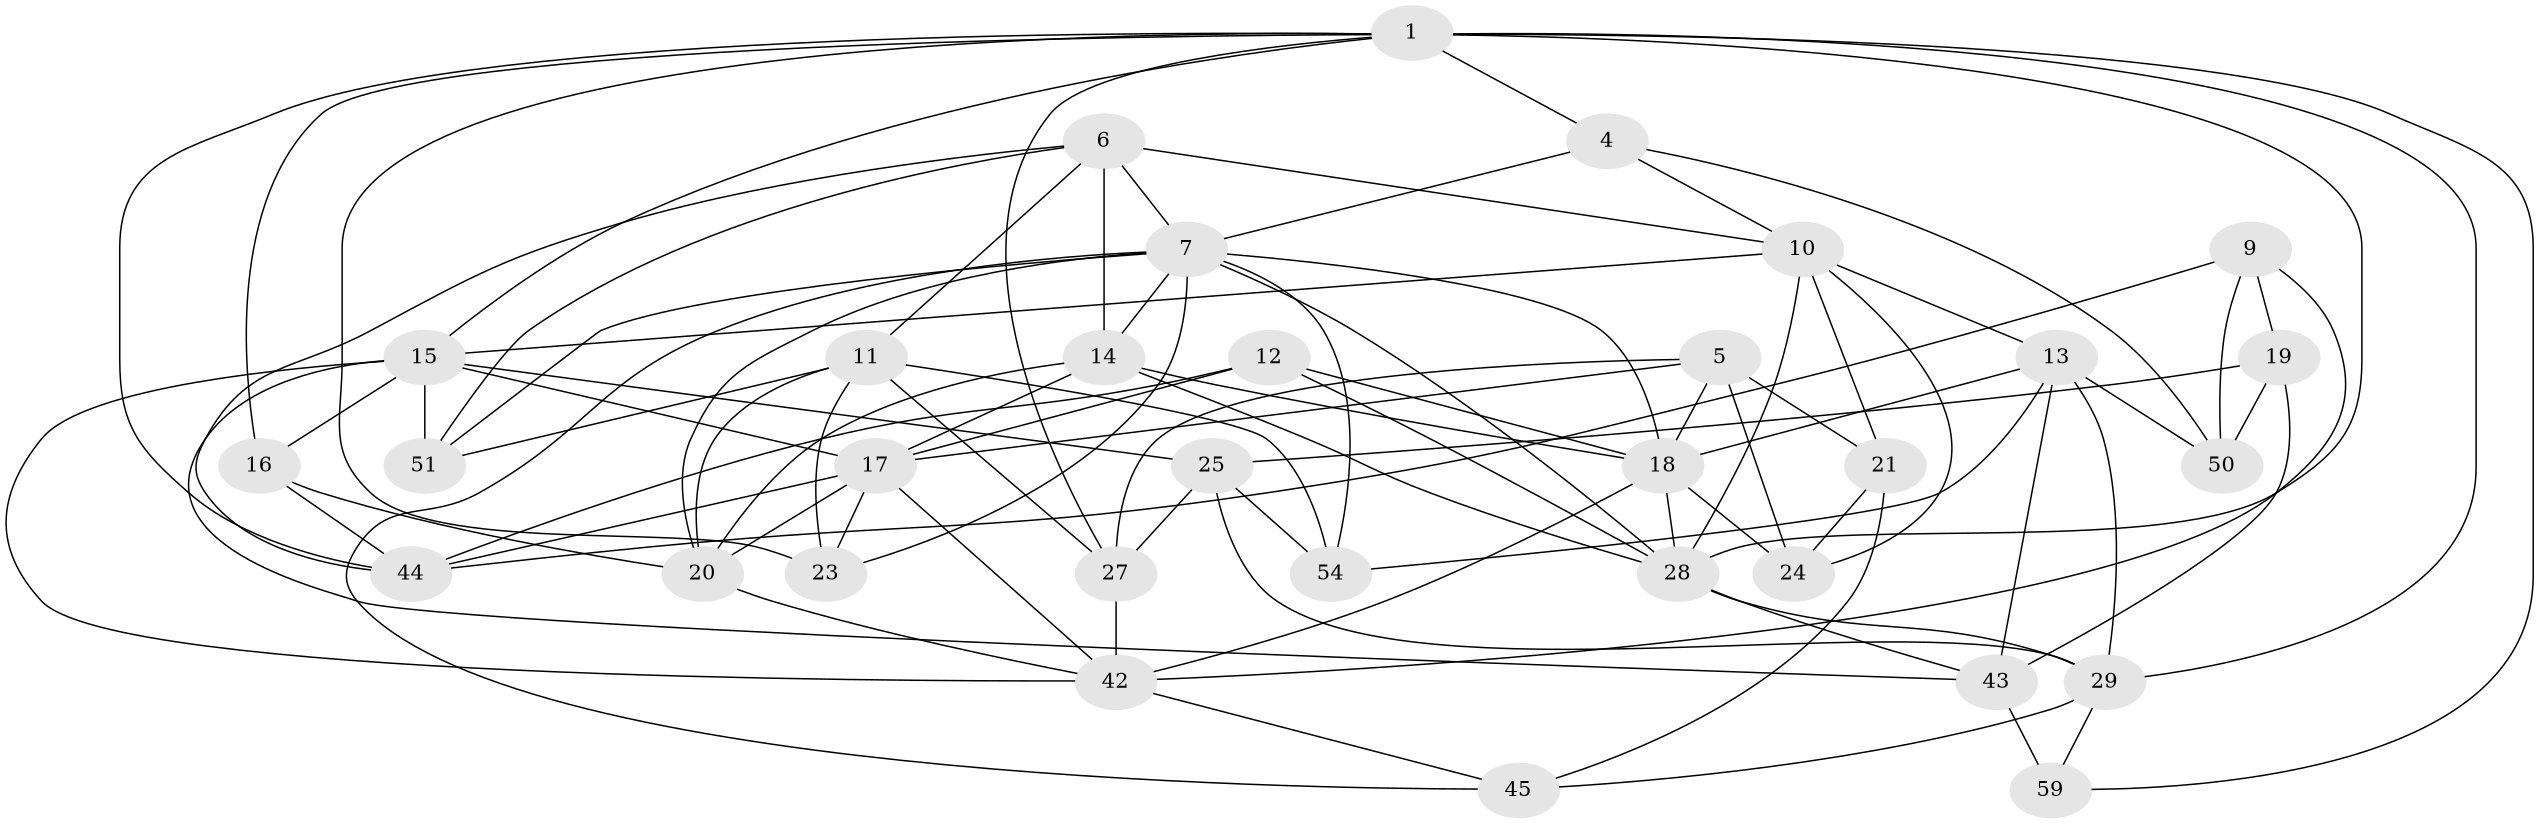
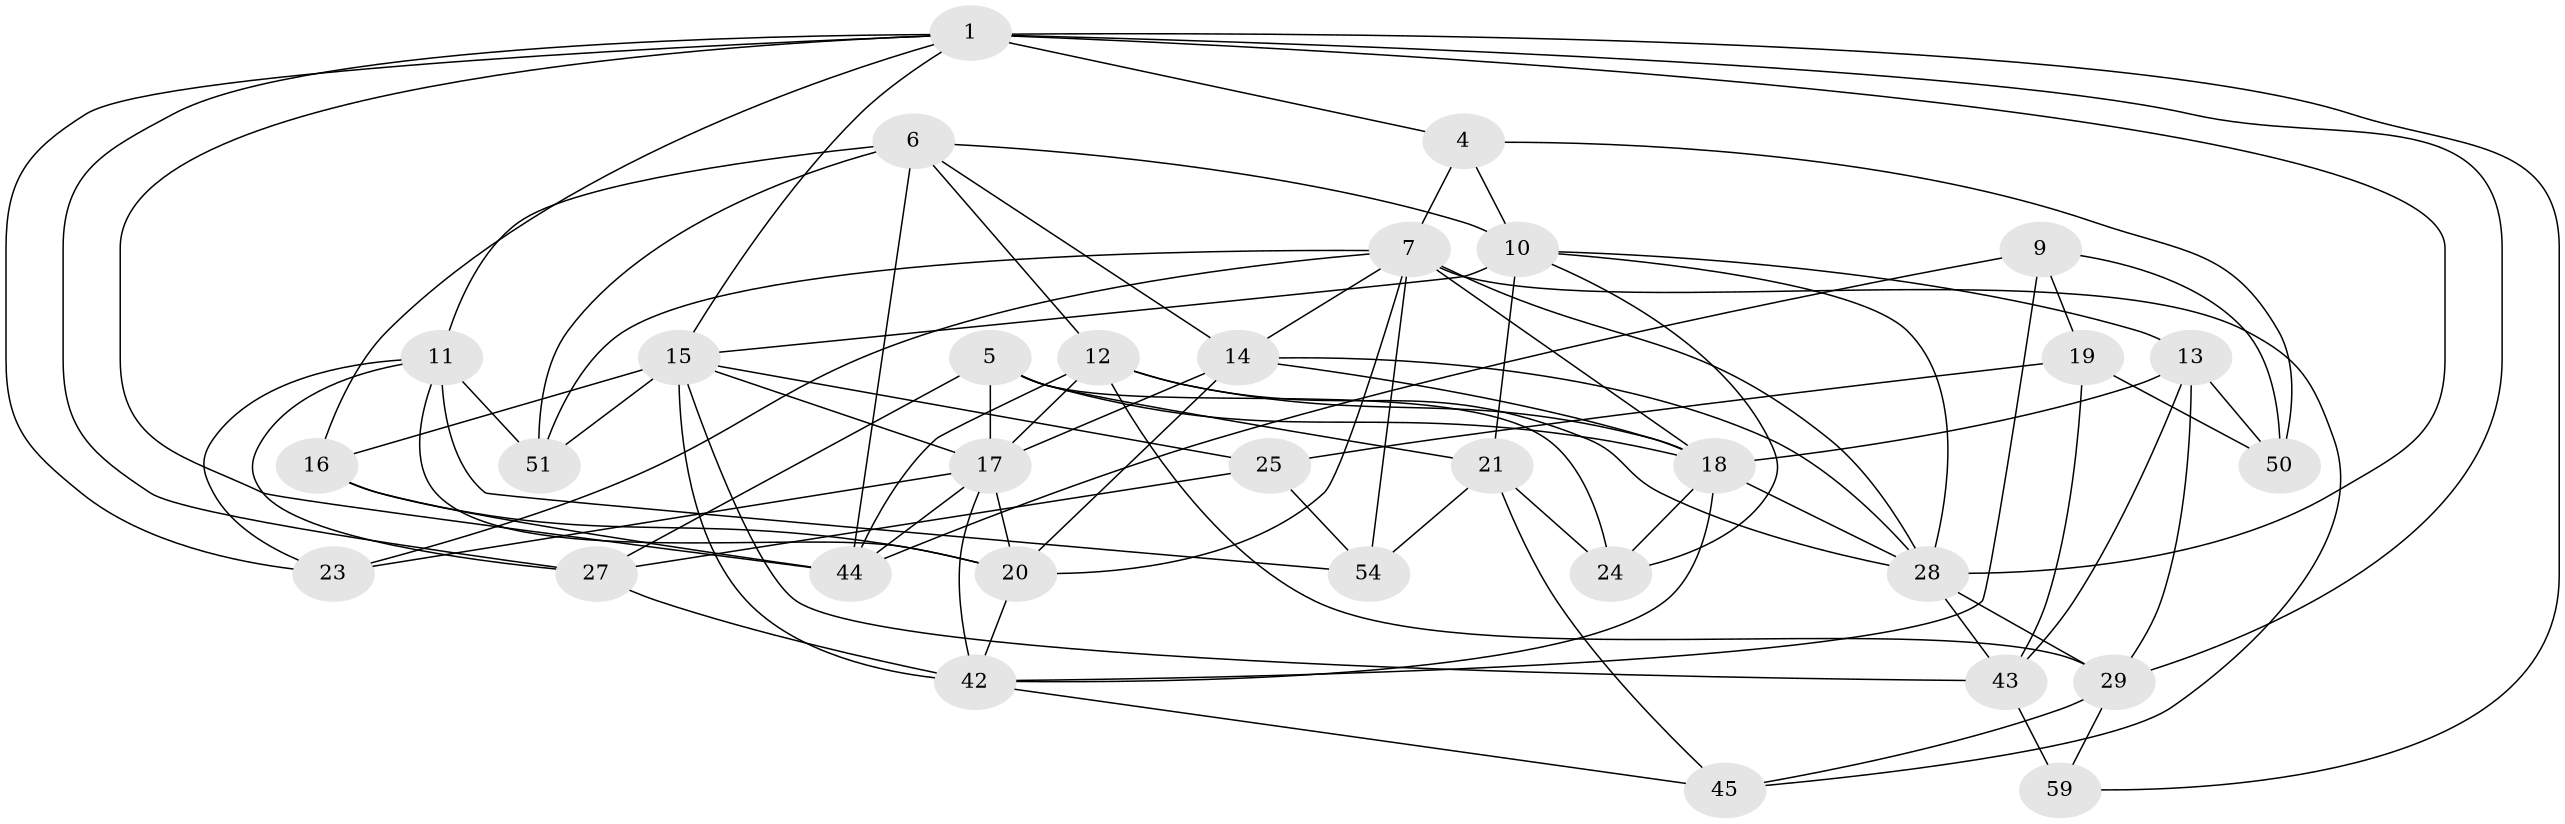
(1145, 195) -> (1006, 249)
(1715, 533) -> (1430, 520)
(1494, 647) -> (1521, 636)
